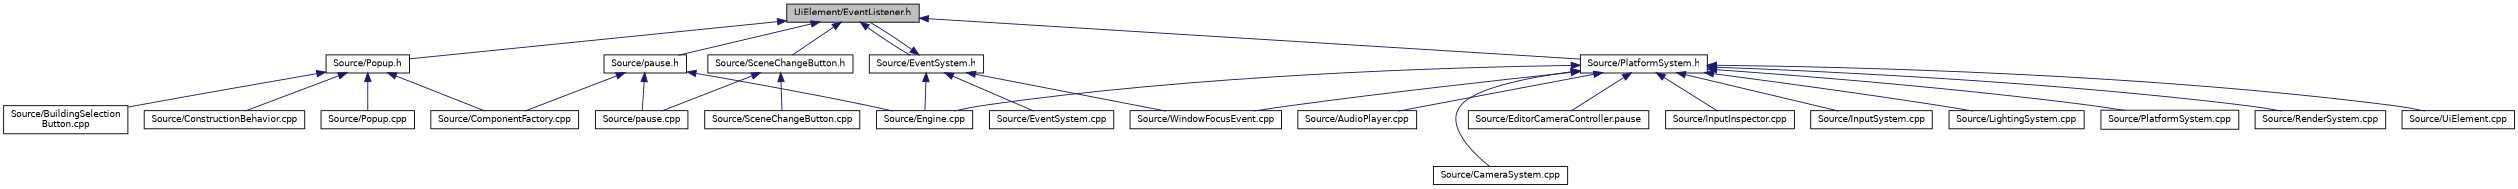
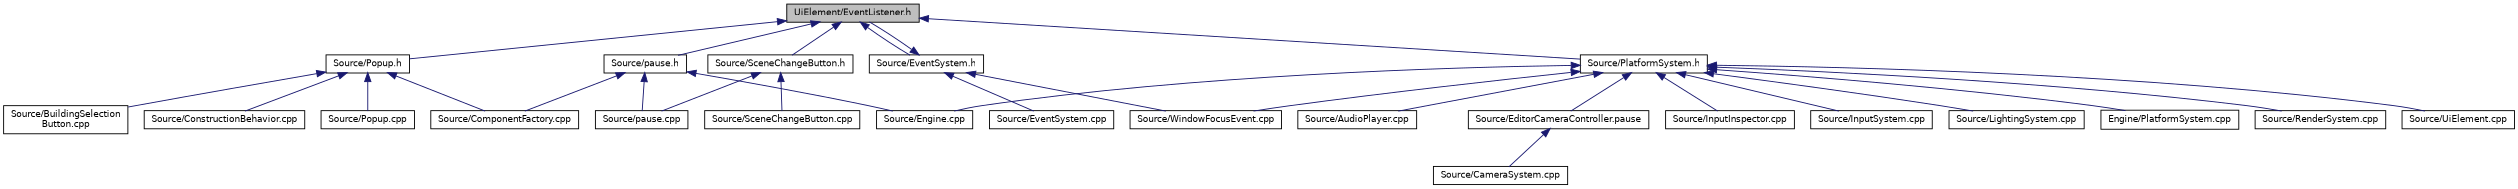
(1496, 87) -> (1526, 151)
(925, 96) -> none
(2170, 120) -> (2170, 120)
